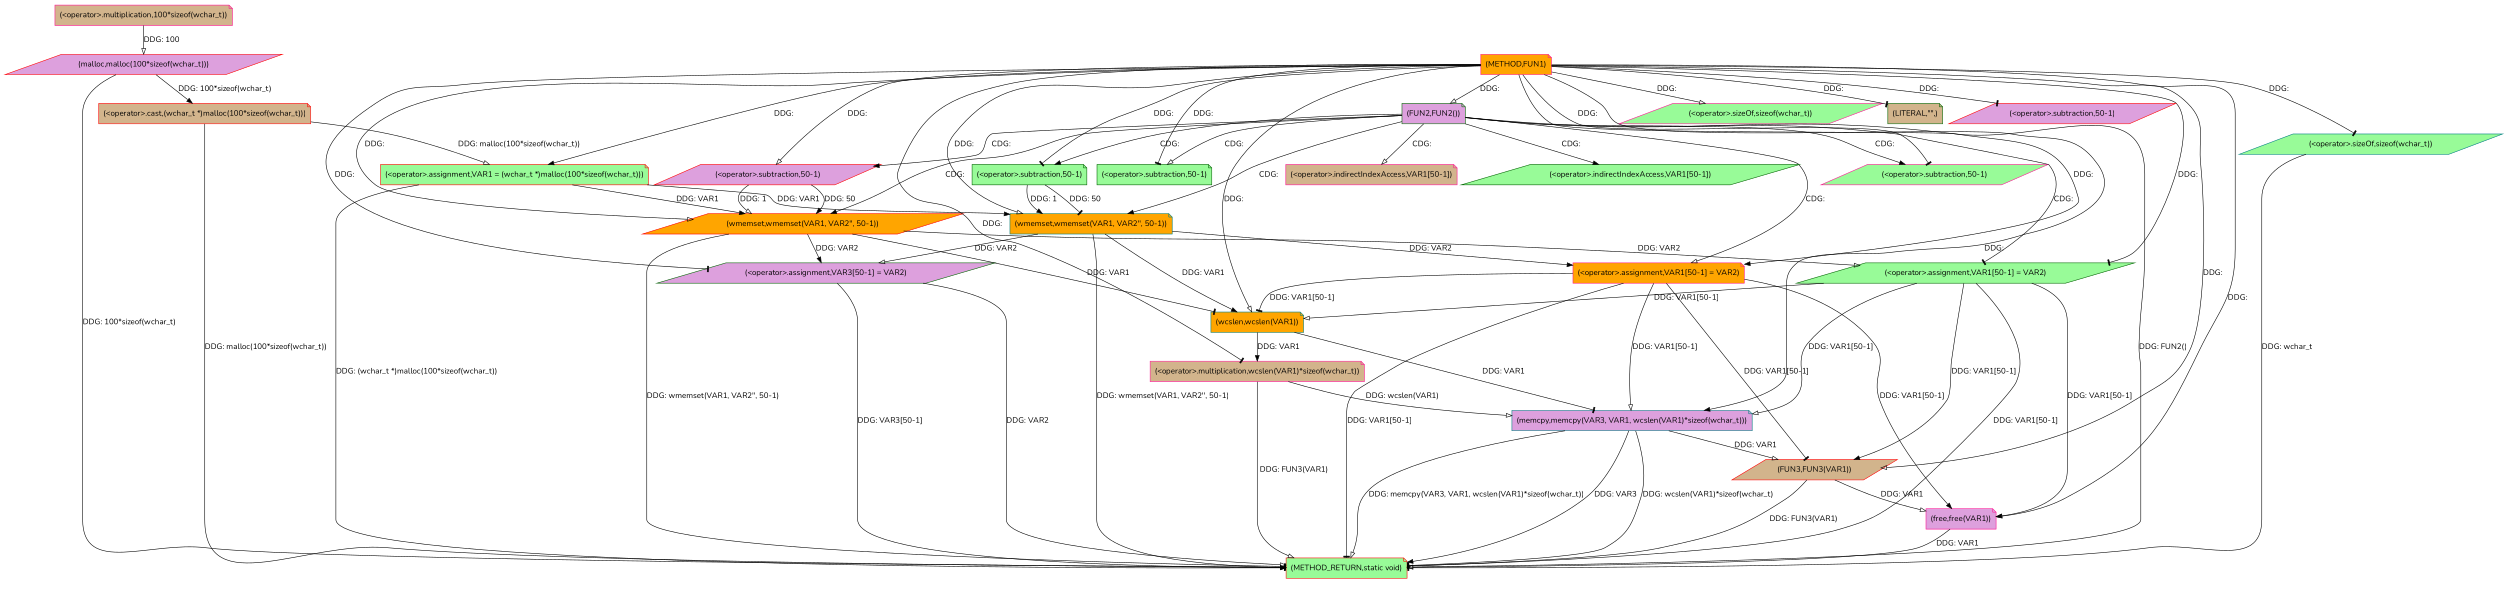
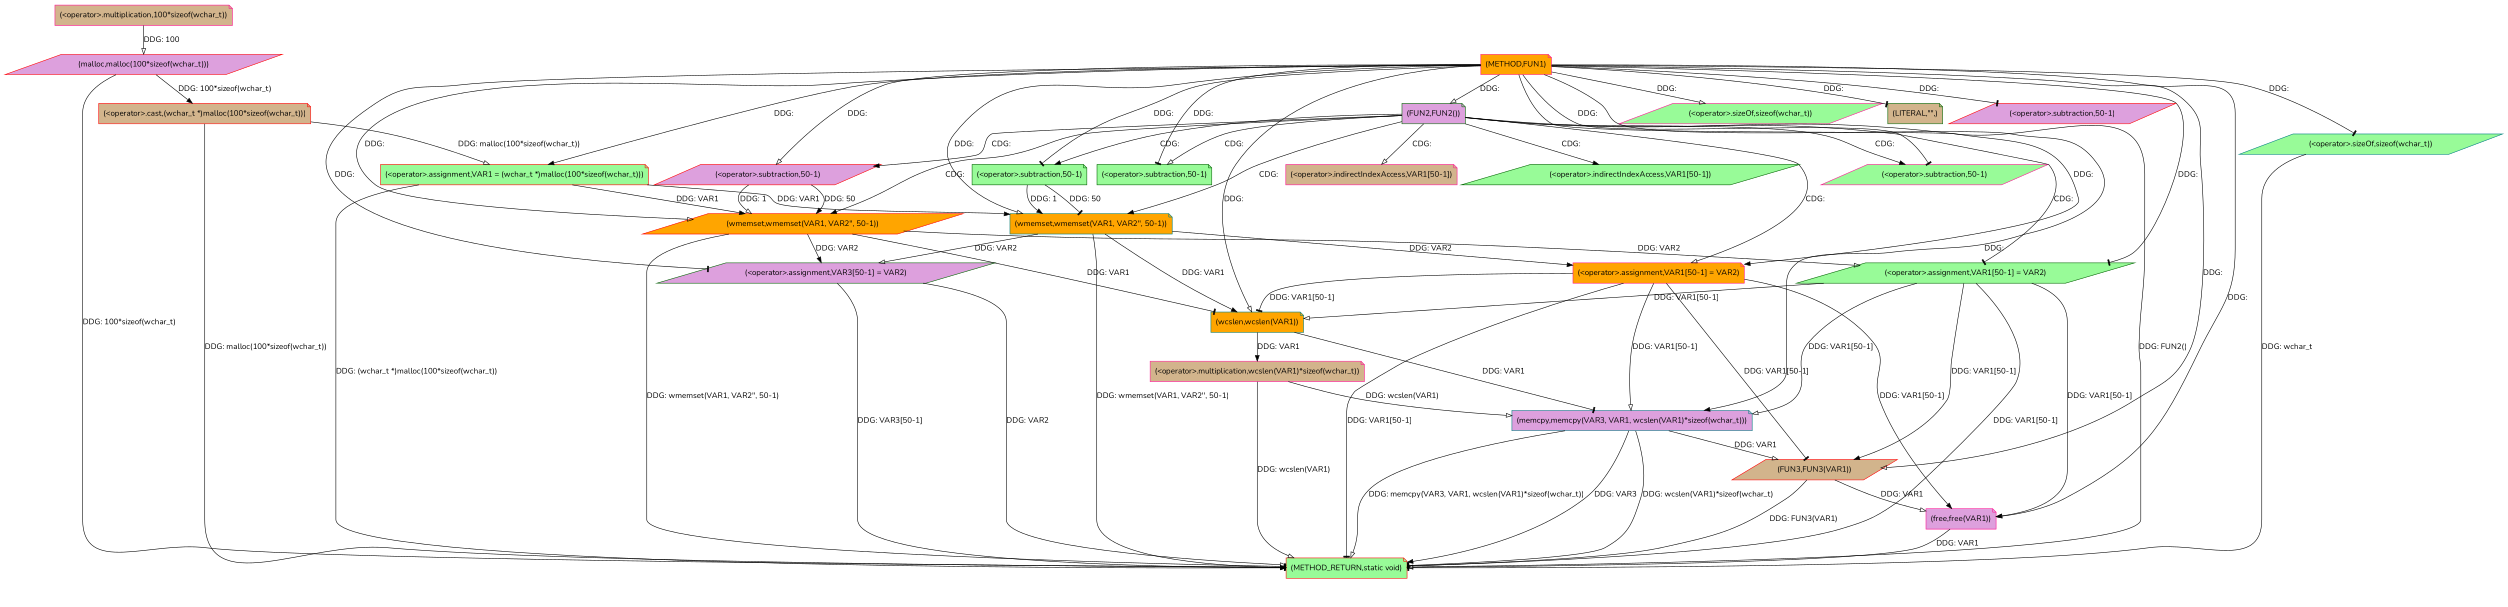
(971, 94) -> none
(1294, 470) -> (1294, 470)
